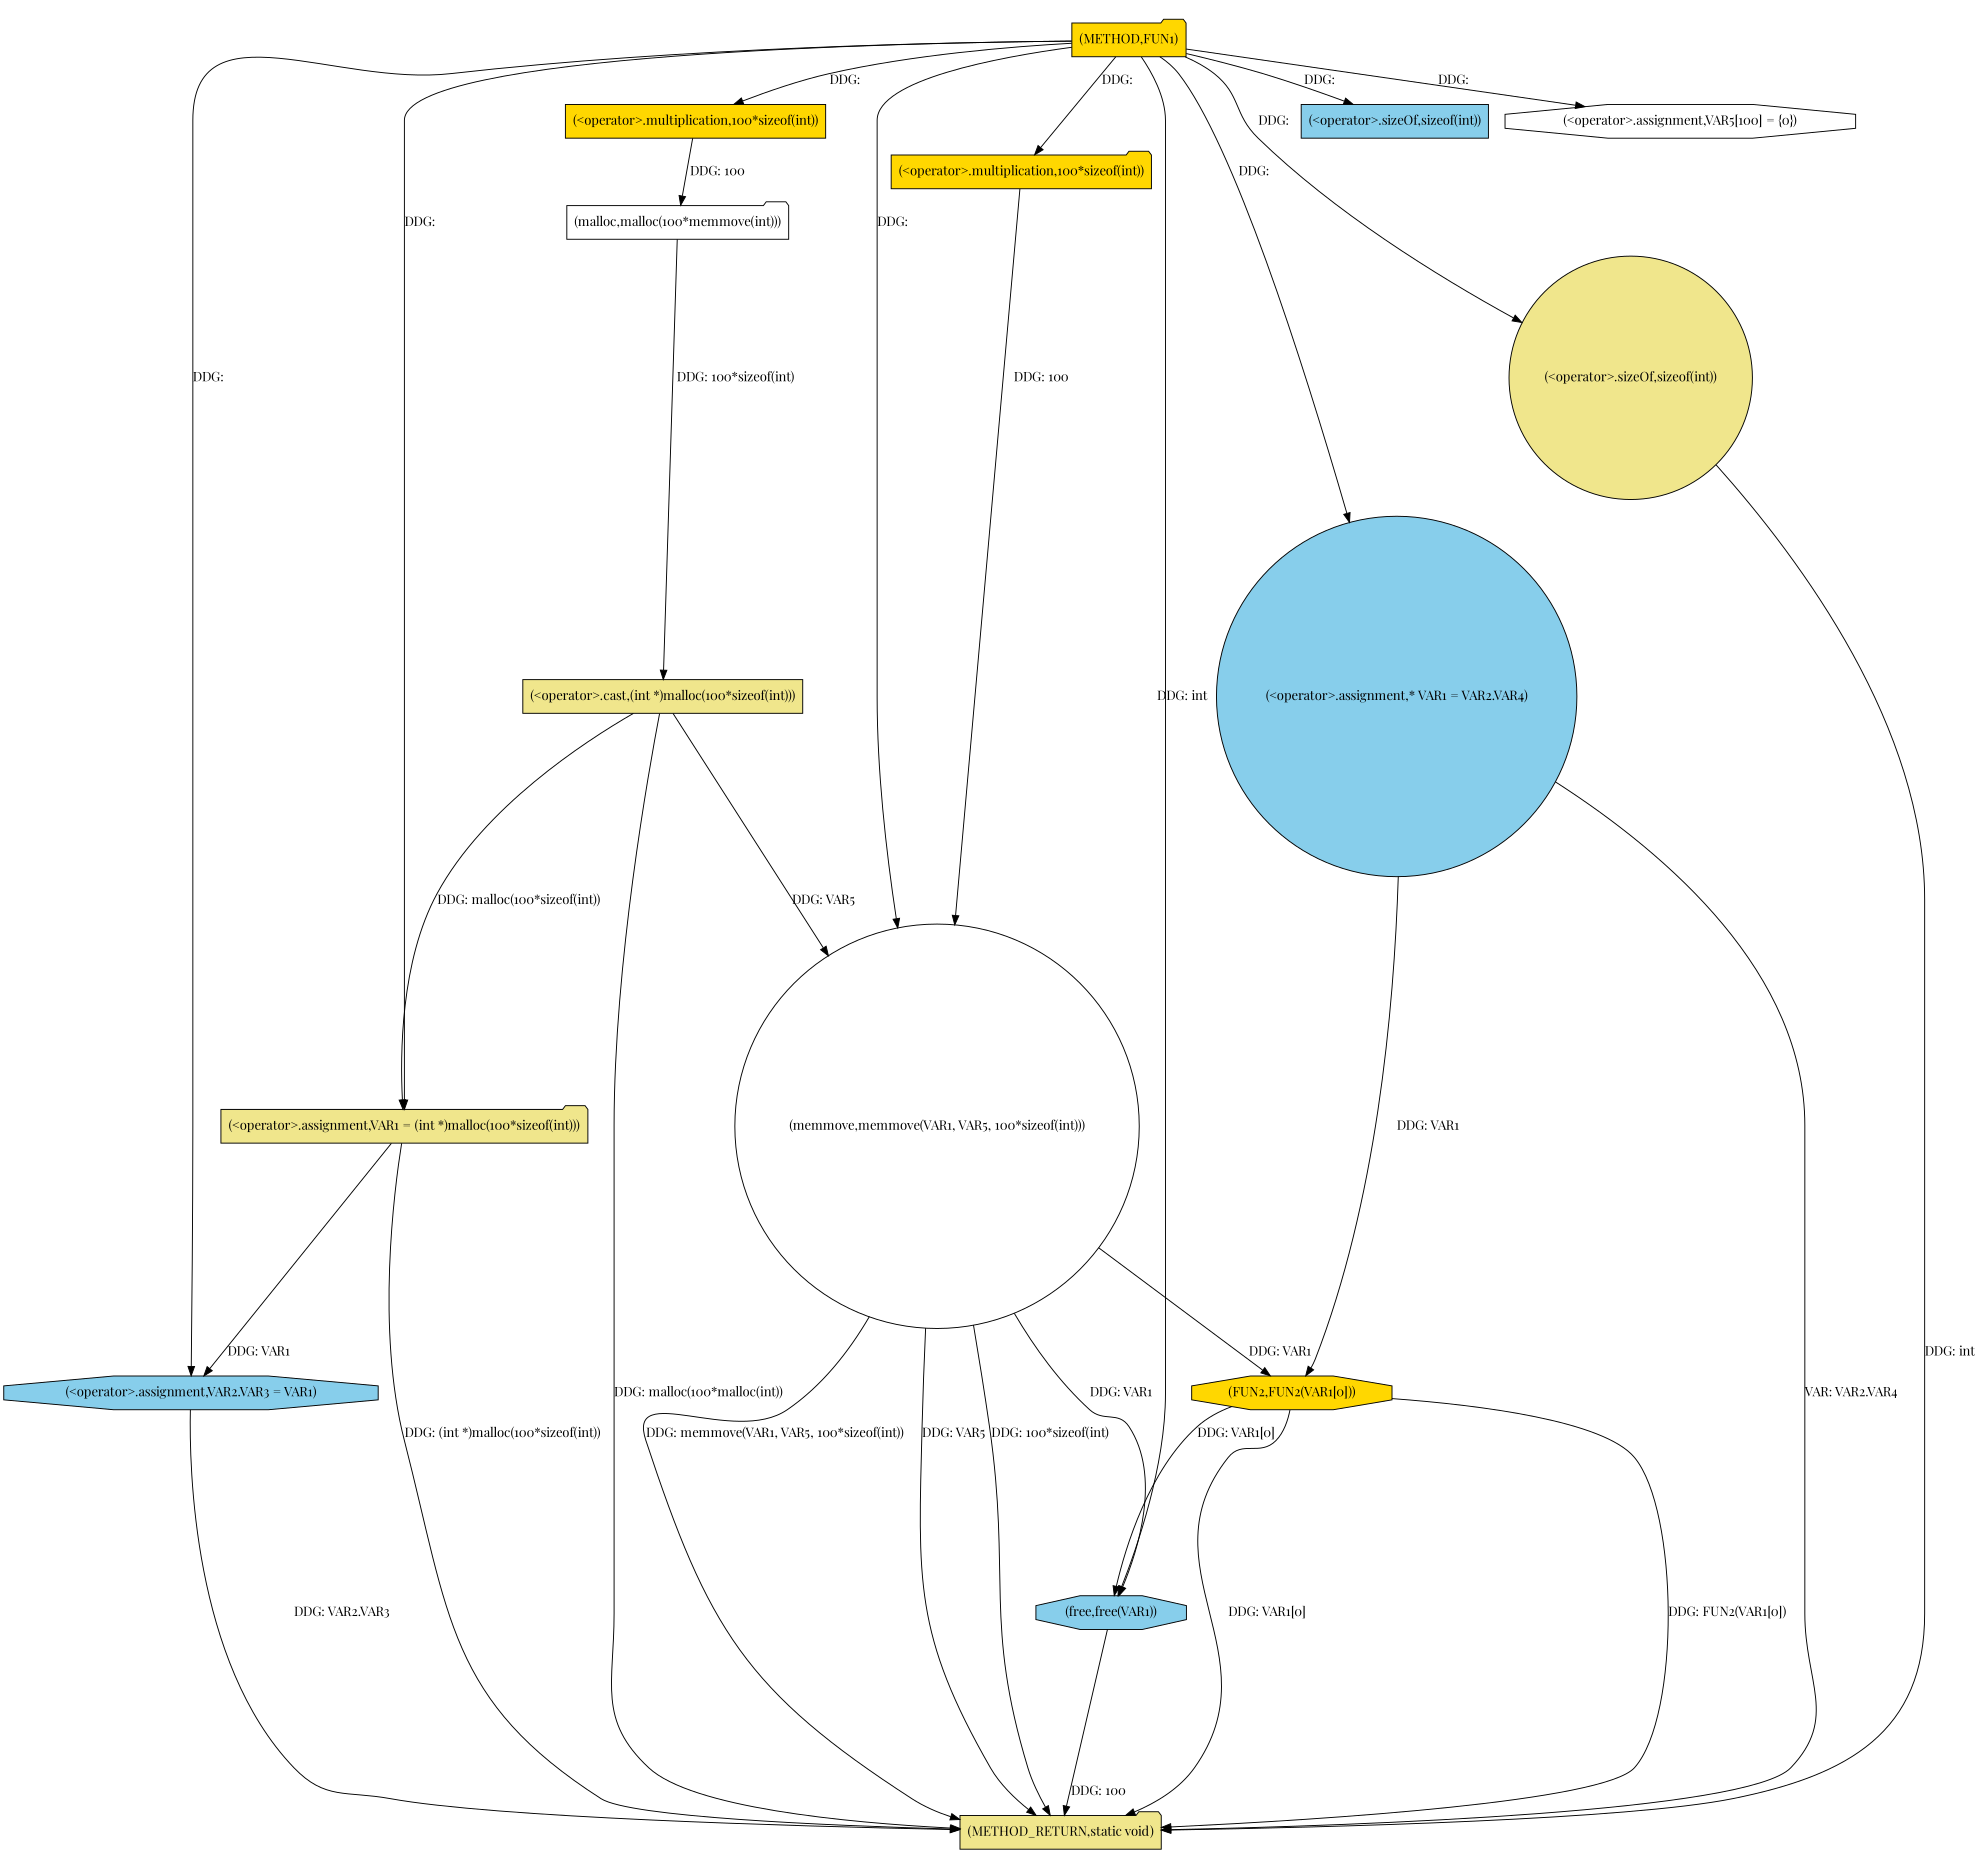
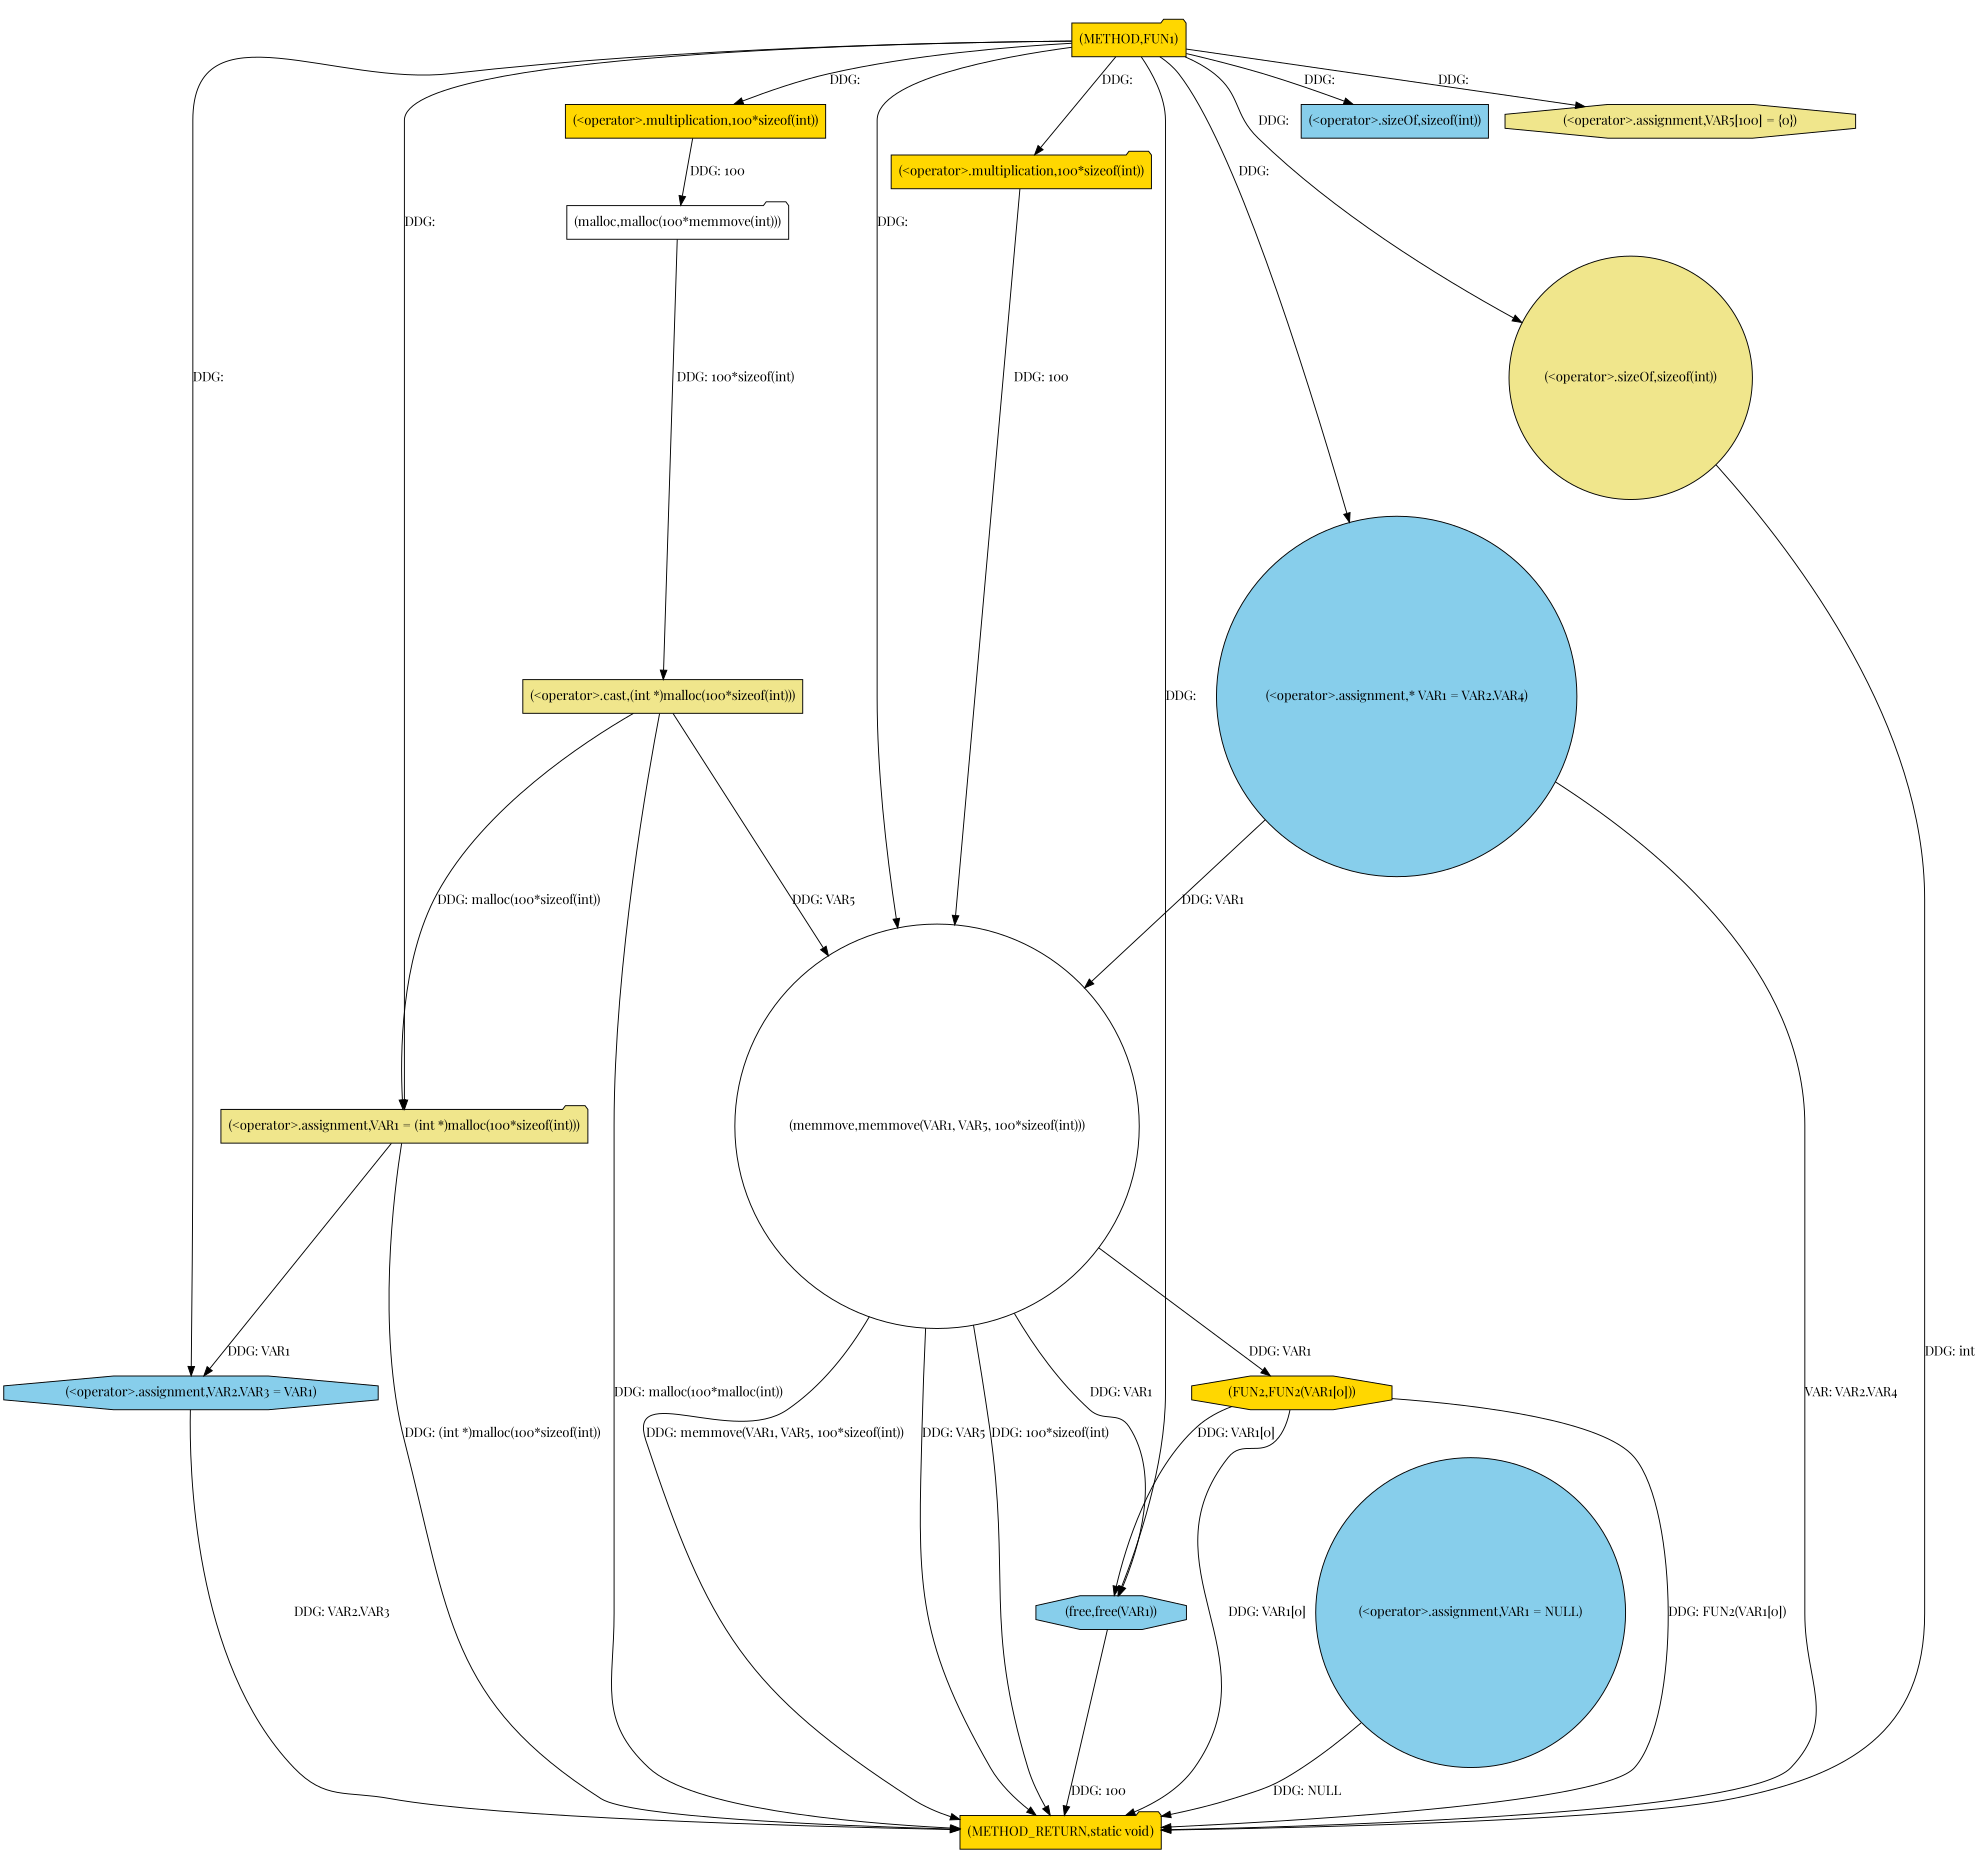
(1680, 121) -> (1680, 121)
(1183, 696) -> (1183, 696)
(1375, 1126) -> (1179, 900)
none -> (1471, 1613)
(1061, 1832) -> (1061, 1832)
